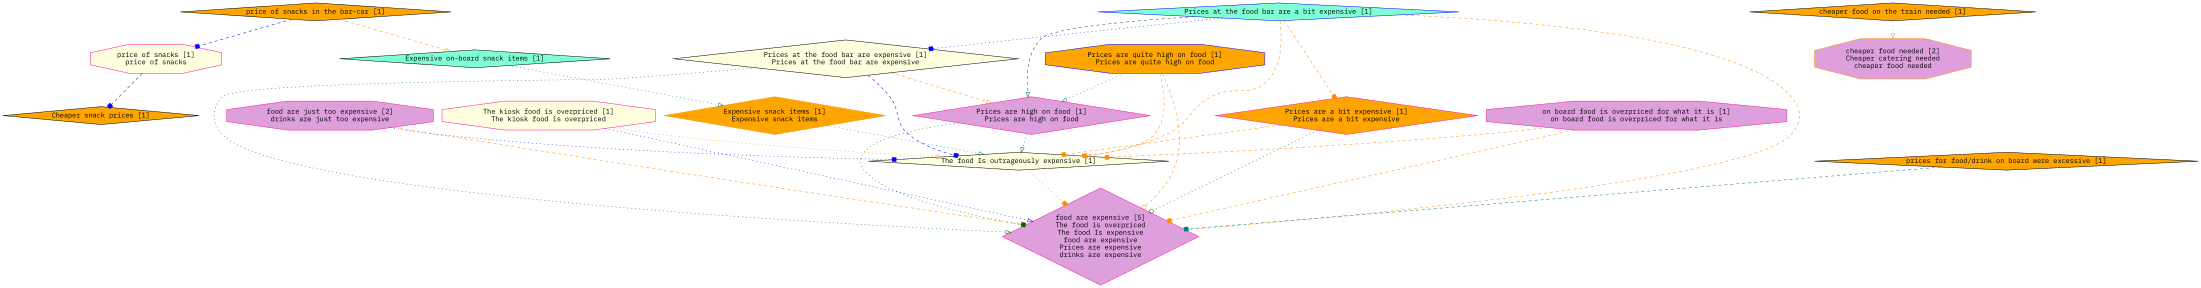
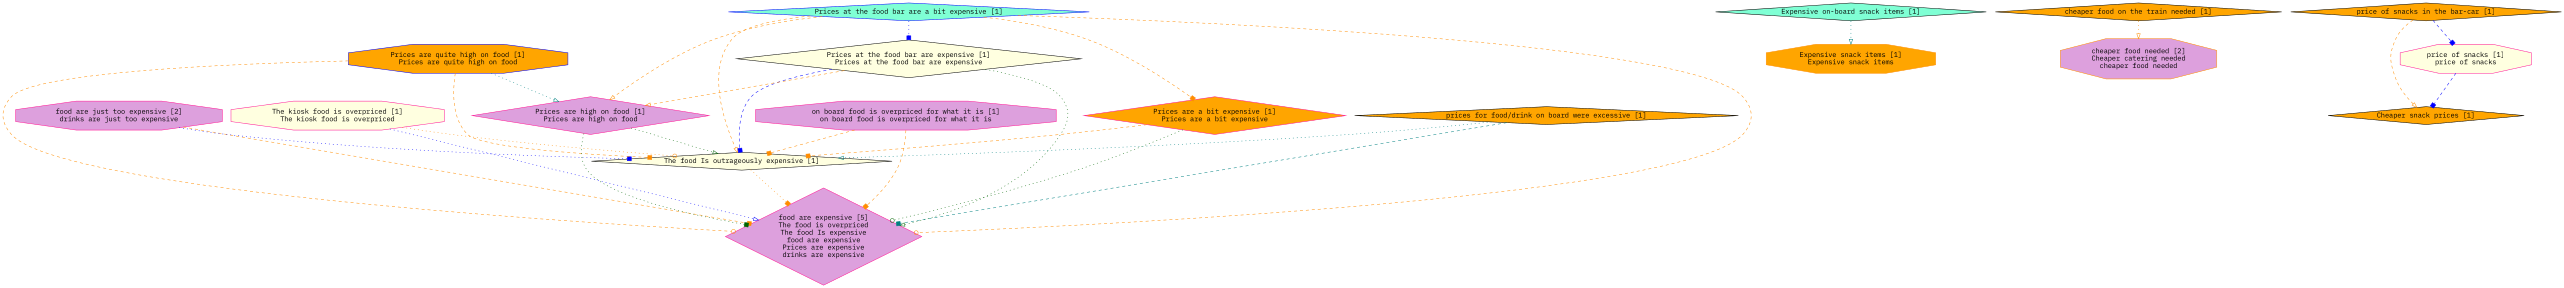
(1088, 26) -> (712, 40)
(393, 35) -> (2391, 61)
(775, 116) -> (1851, 59)
(903, 140) -> (1168, 145)
